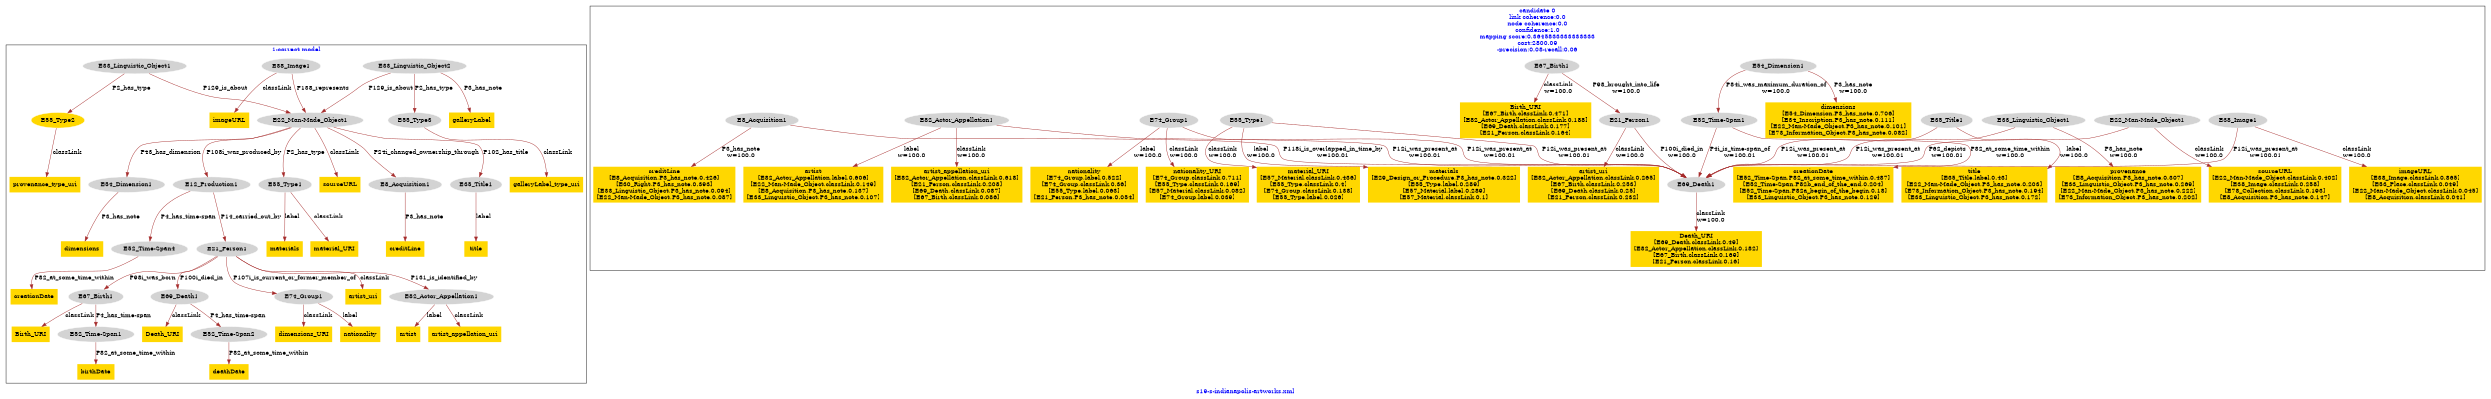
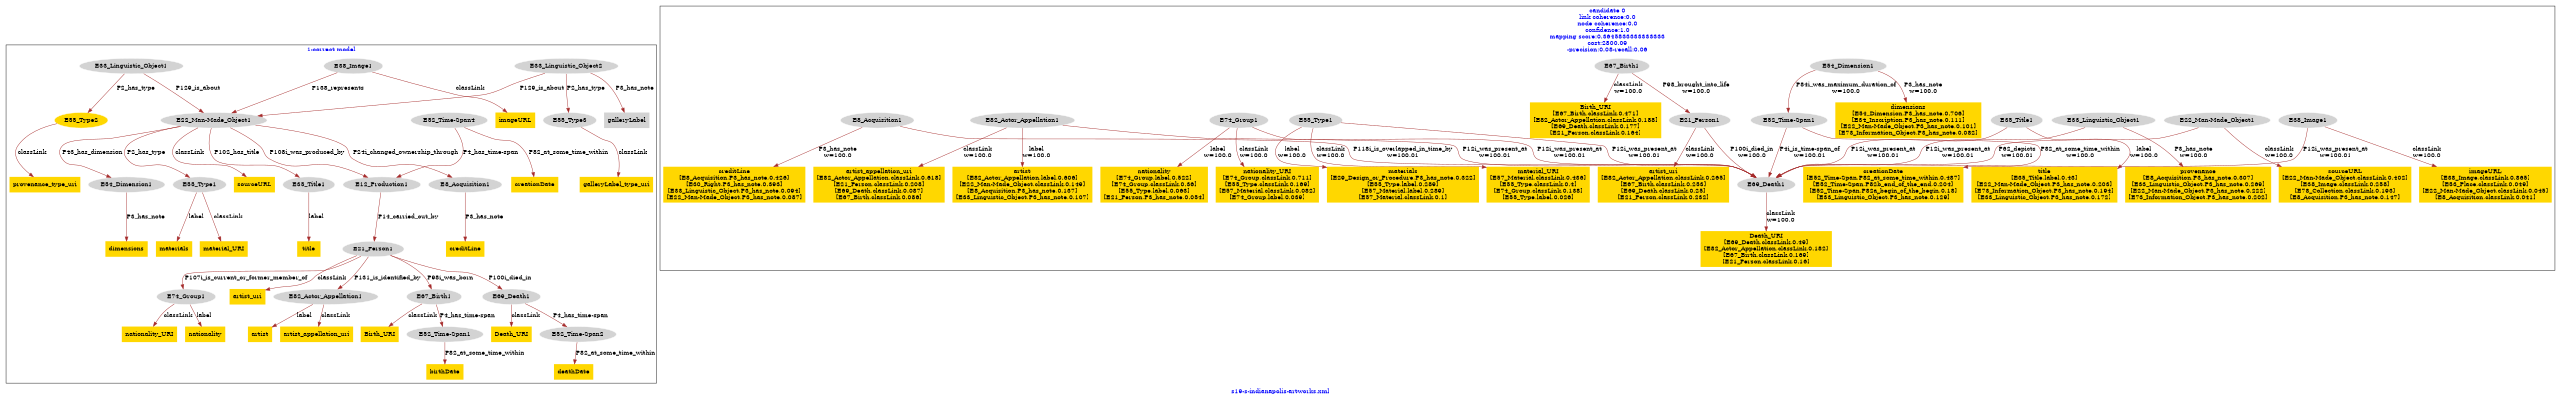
(472, 120) -> (627, 120)
(163, 208) -> (447, 166)
(304, 334) -> (149, 334)
